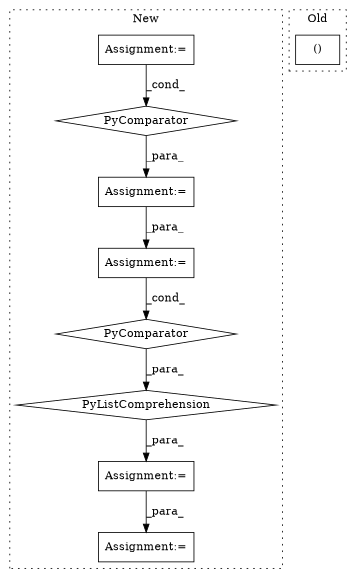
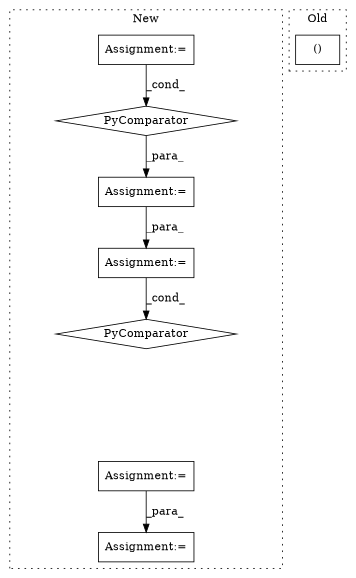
(146, 405) -> none
